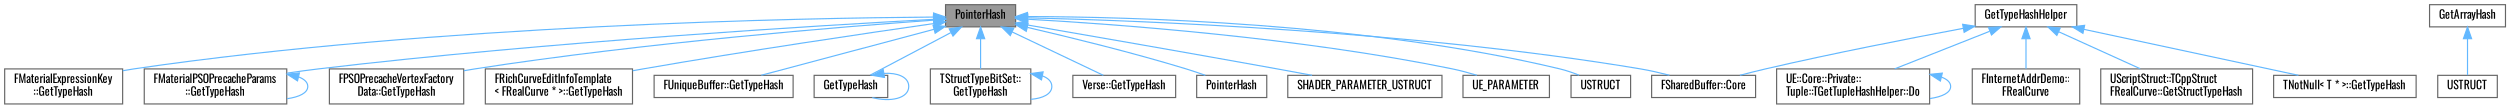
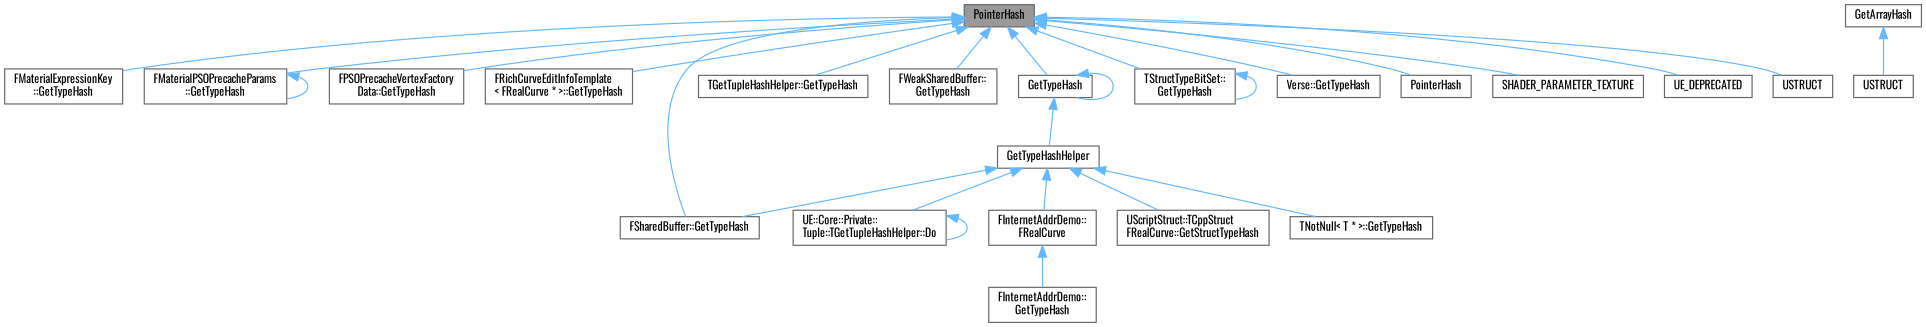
(724, 86) -> (783, 86)
none -> (943, 86)
(1365, 86) -> (1568, 86)
(1506, 86) -> (1708, 86)
(1704, 86) -> (690, 228)
none -> (1051, 128)
none -> (1042, 305)
